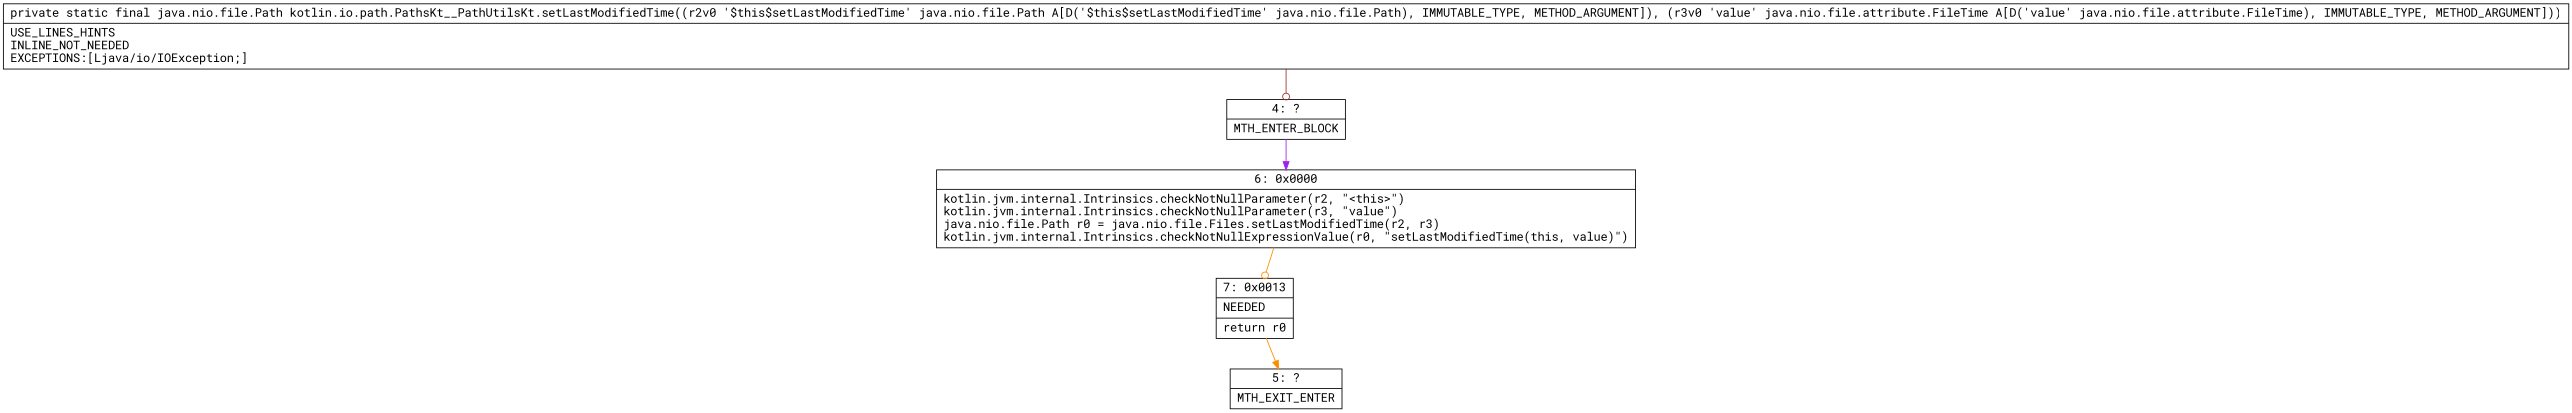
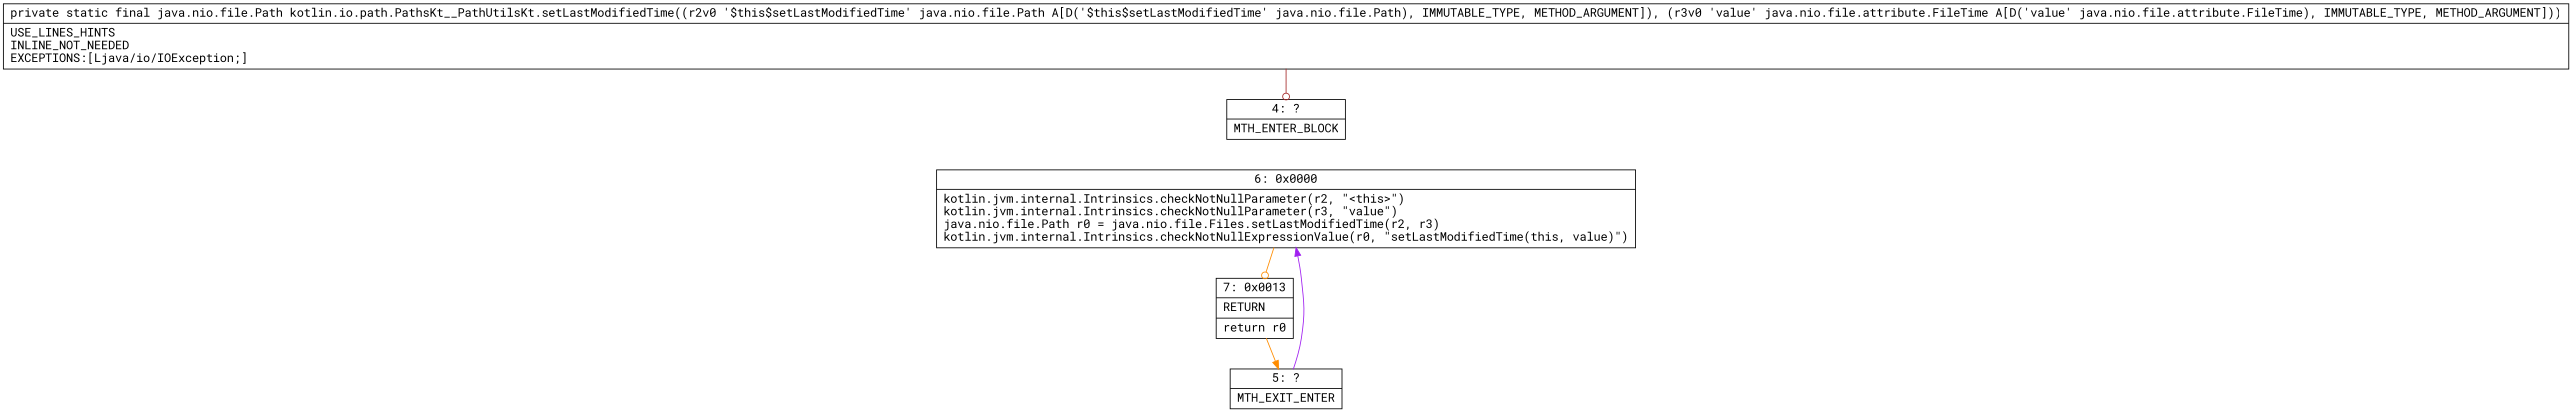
(1286, 150) -> (1304, 313)
(1244, 308) -> (1244, 308)
